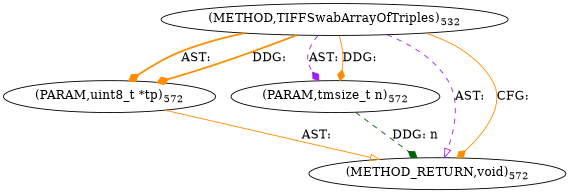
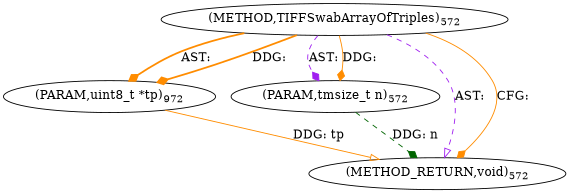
(451, 18) -> (451, 18)
(174, 95) -> (174, 95)
(319, 135) -> (319, 135)
